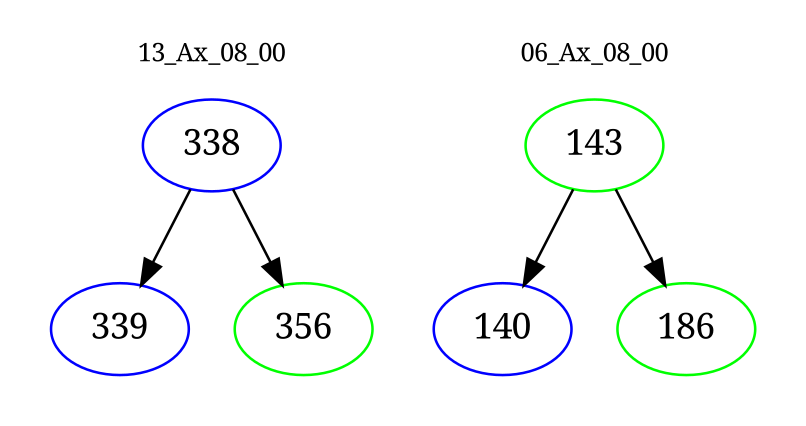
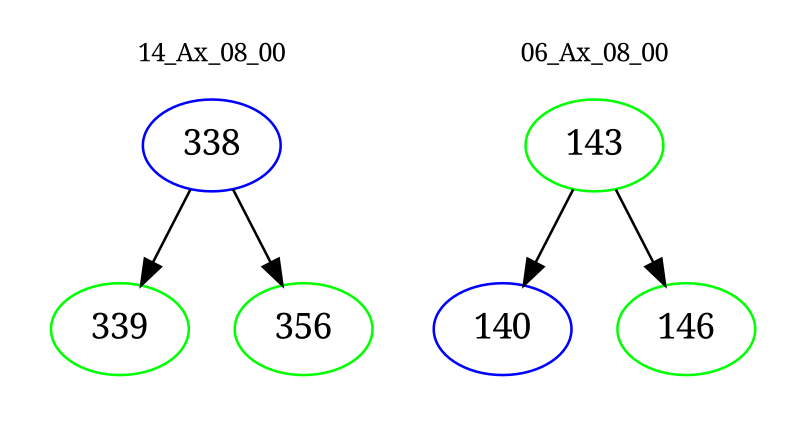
(212, 55) -> (212, 55)
(120, 329) -> (120, 329)
(686, 329) -> (686, 329)
